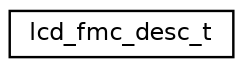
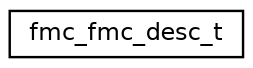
(122, 34) -> (126, 34)
